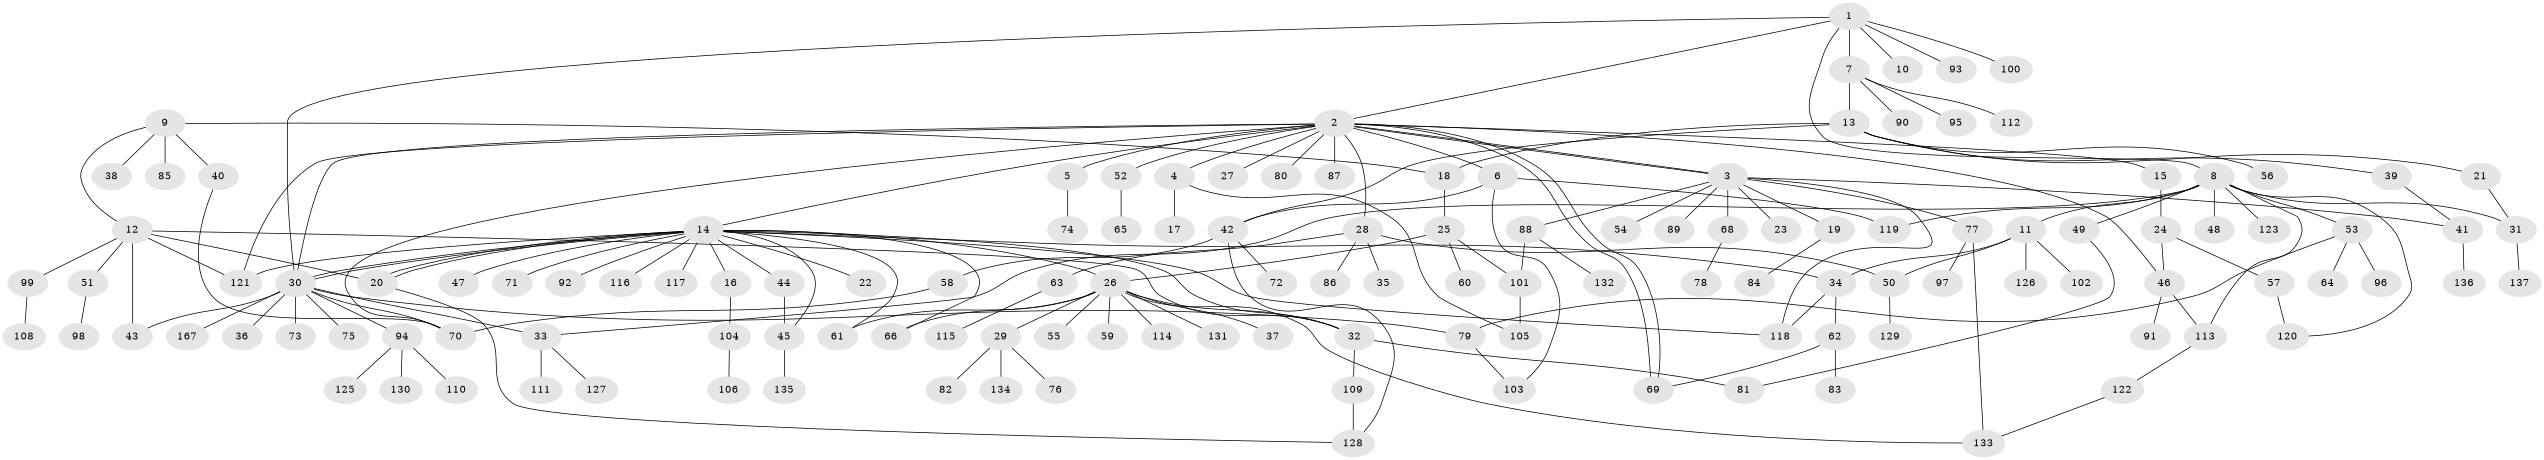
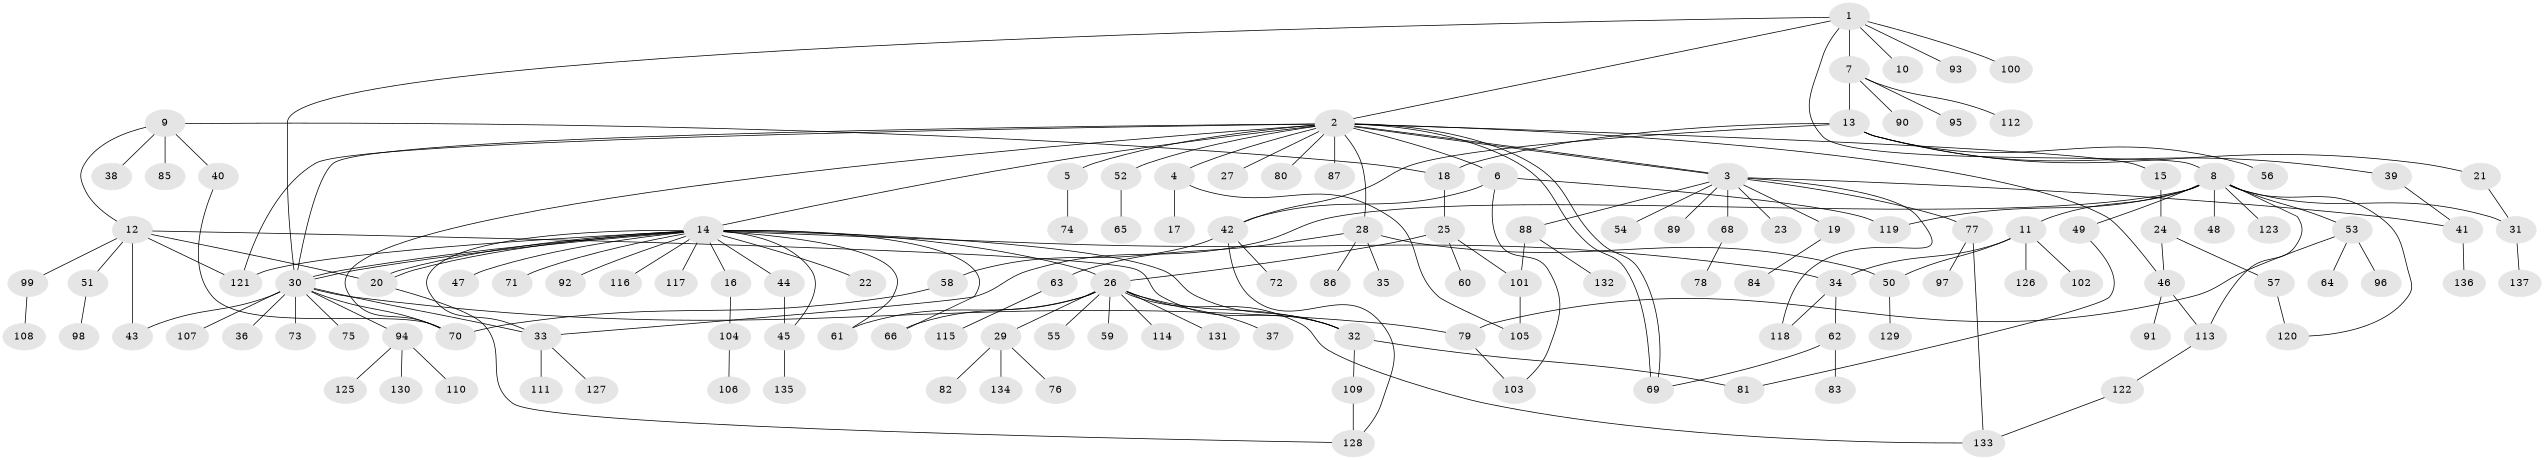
(1239, 293) -> (430, 273)
(187, 337) -> (187, 337)
